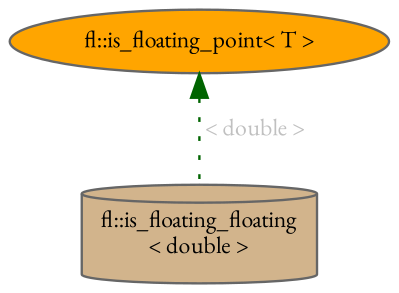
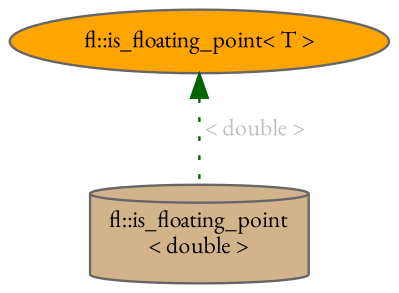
(199, 234) -> (199, 234)
